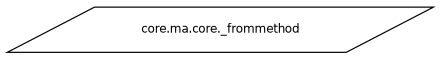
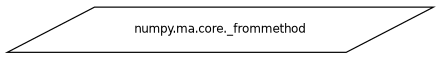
(220, 30) -> (220, 30)
